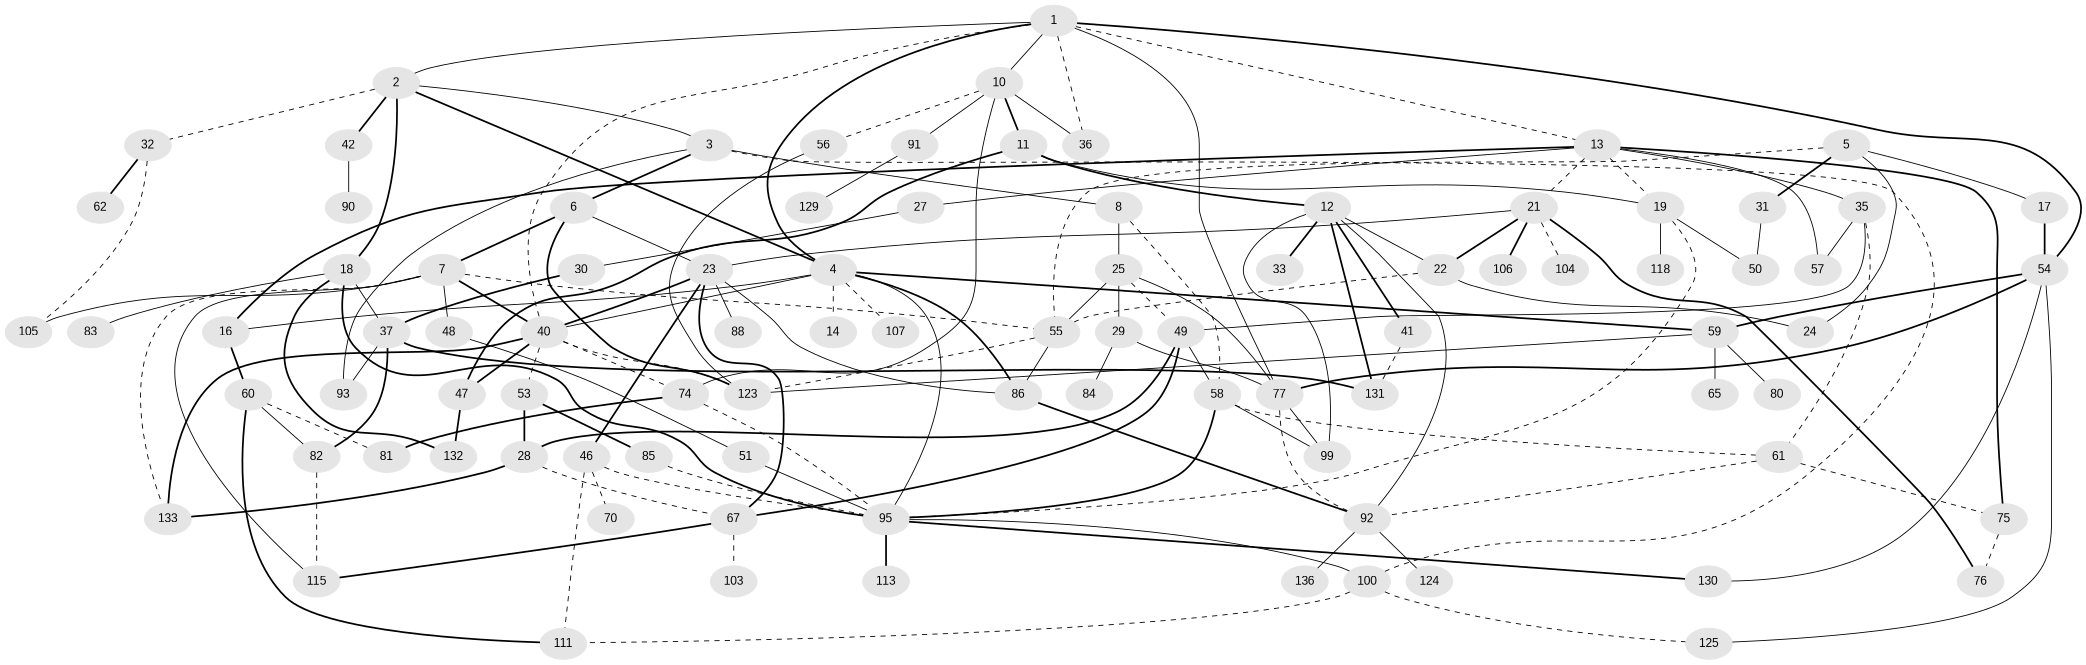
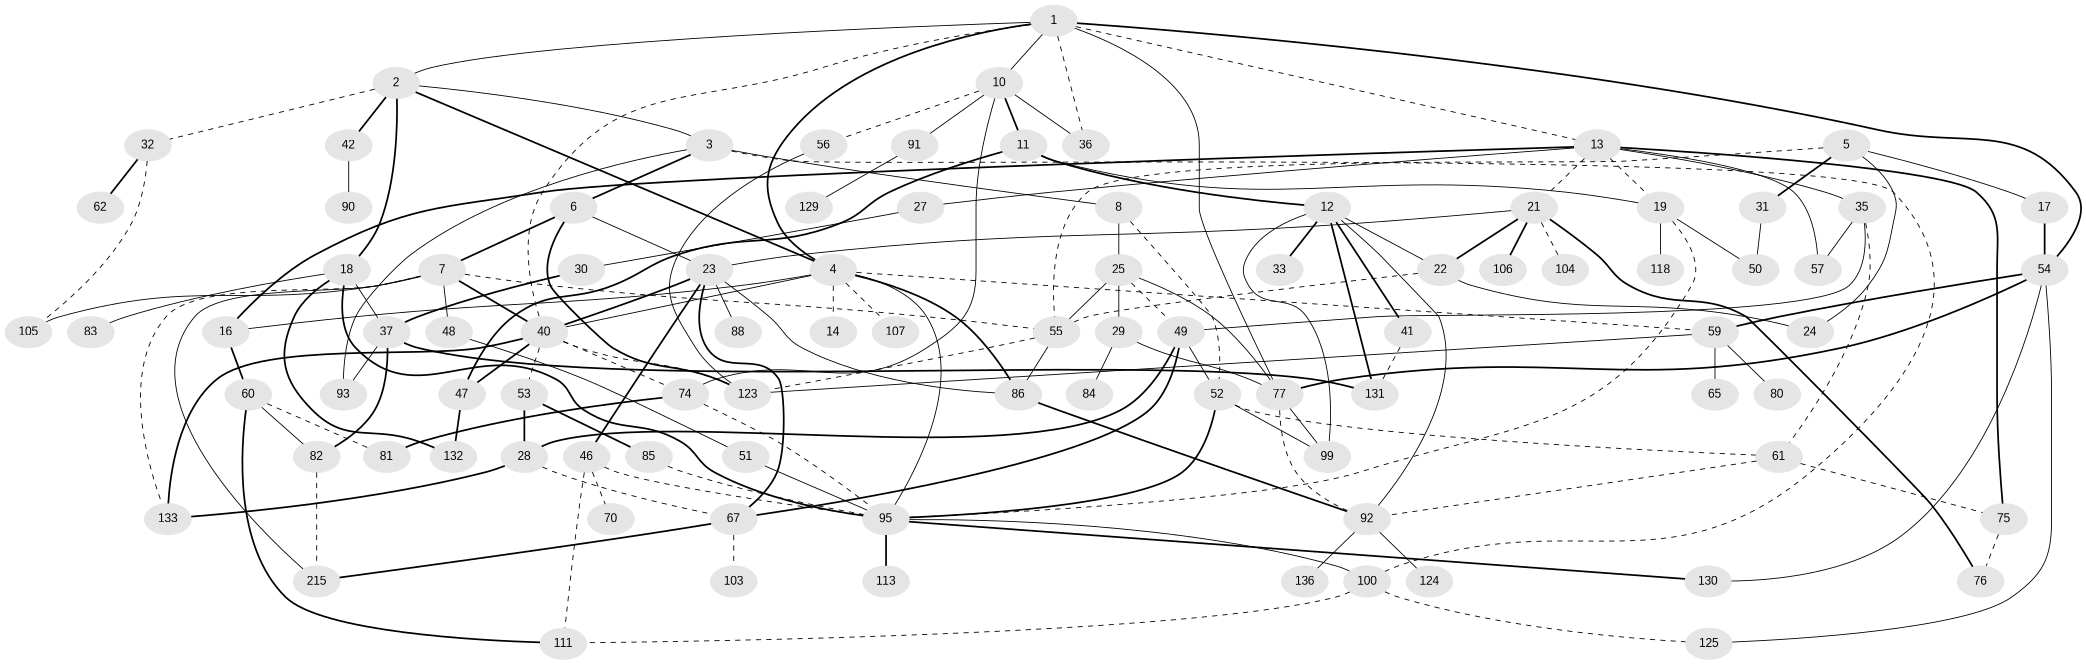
(1253, 300) -> (1253, 300)
(1217, 395) -> (1217, 395)
(317, 581) -> (317, 581)
